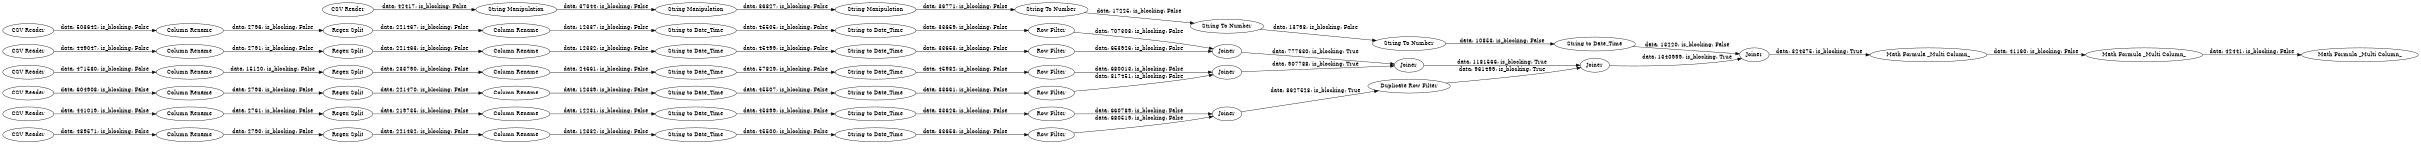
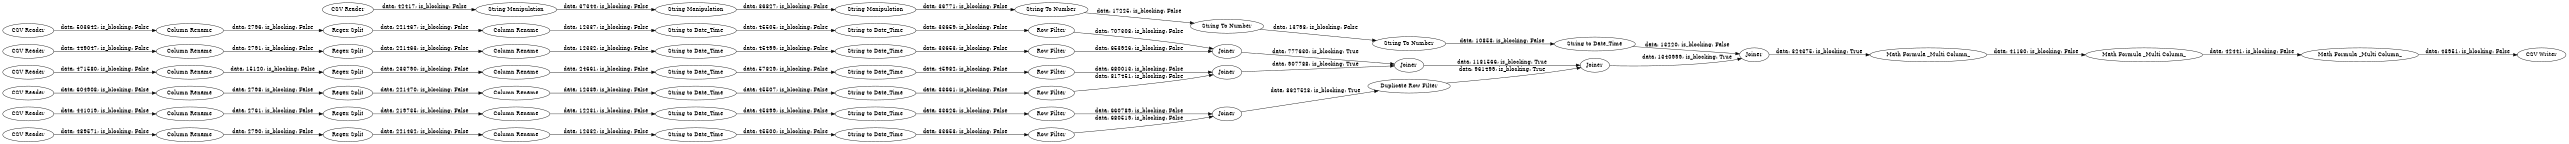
none -> (2542, 55)
